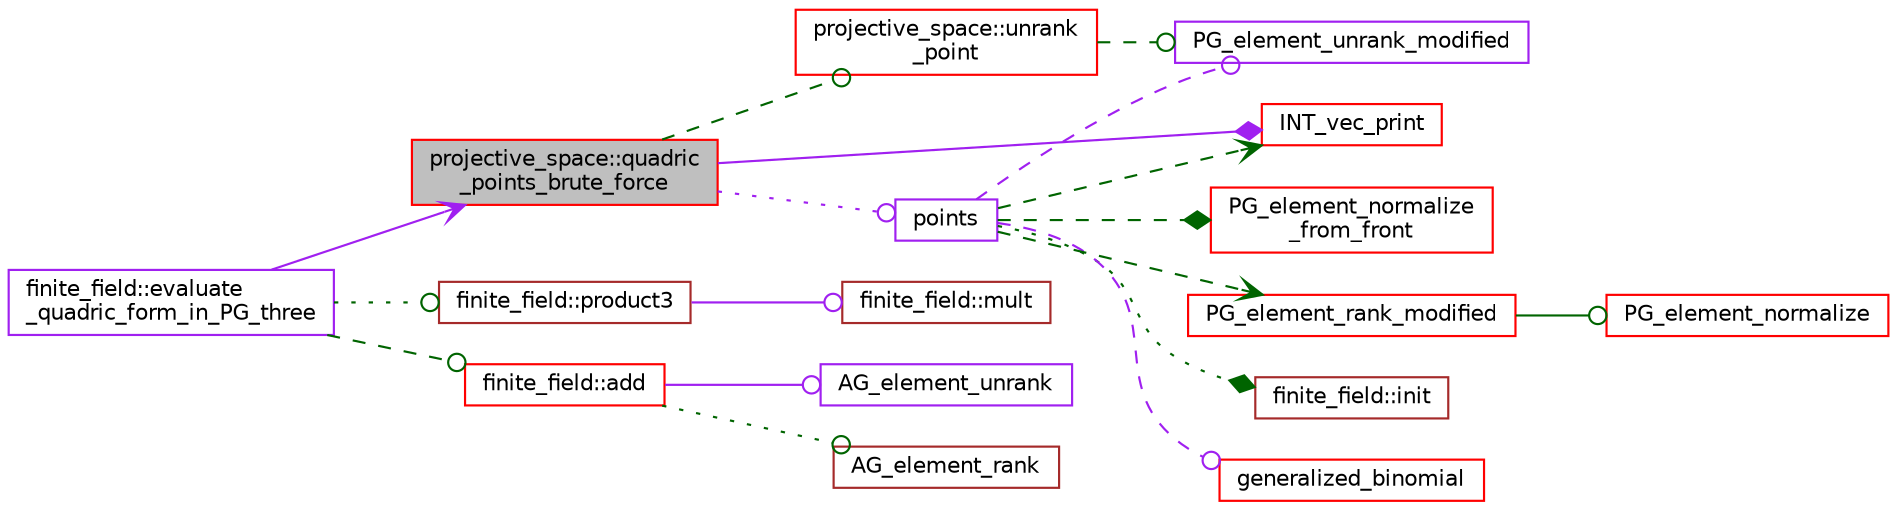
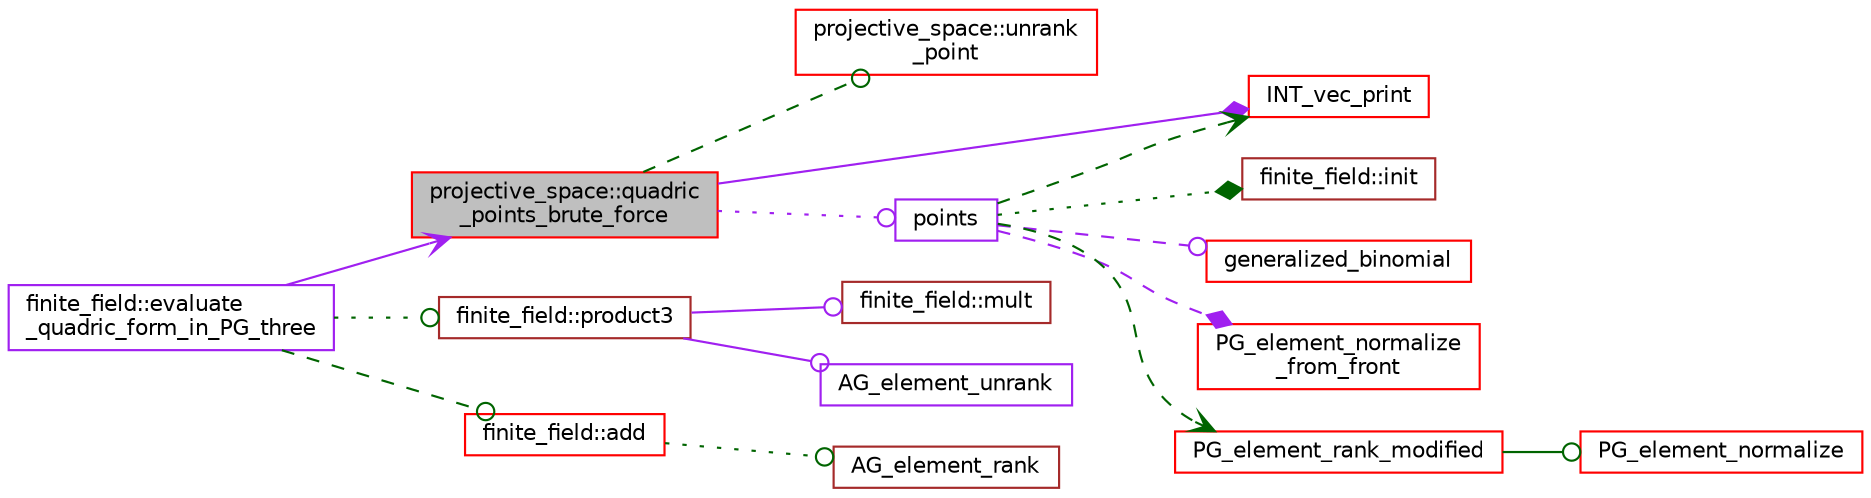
(1352, 42) -> none
(1091, 220) -> (1130, 278)
(734, 385) -> (747, 350)
